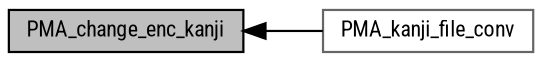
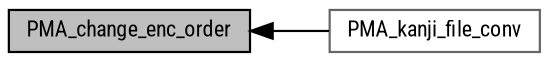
(126, 31) -> (129, 31)
